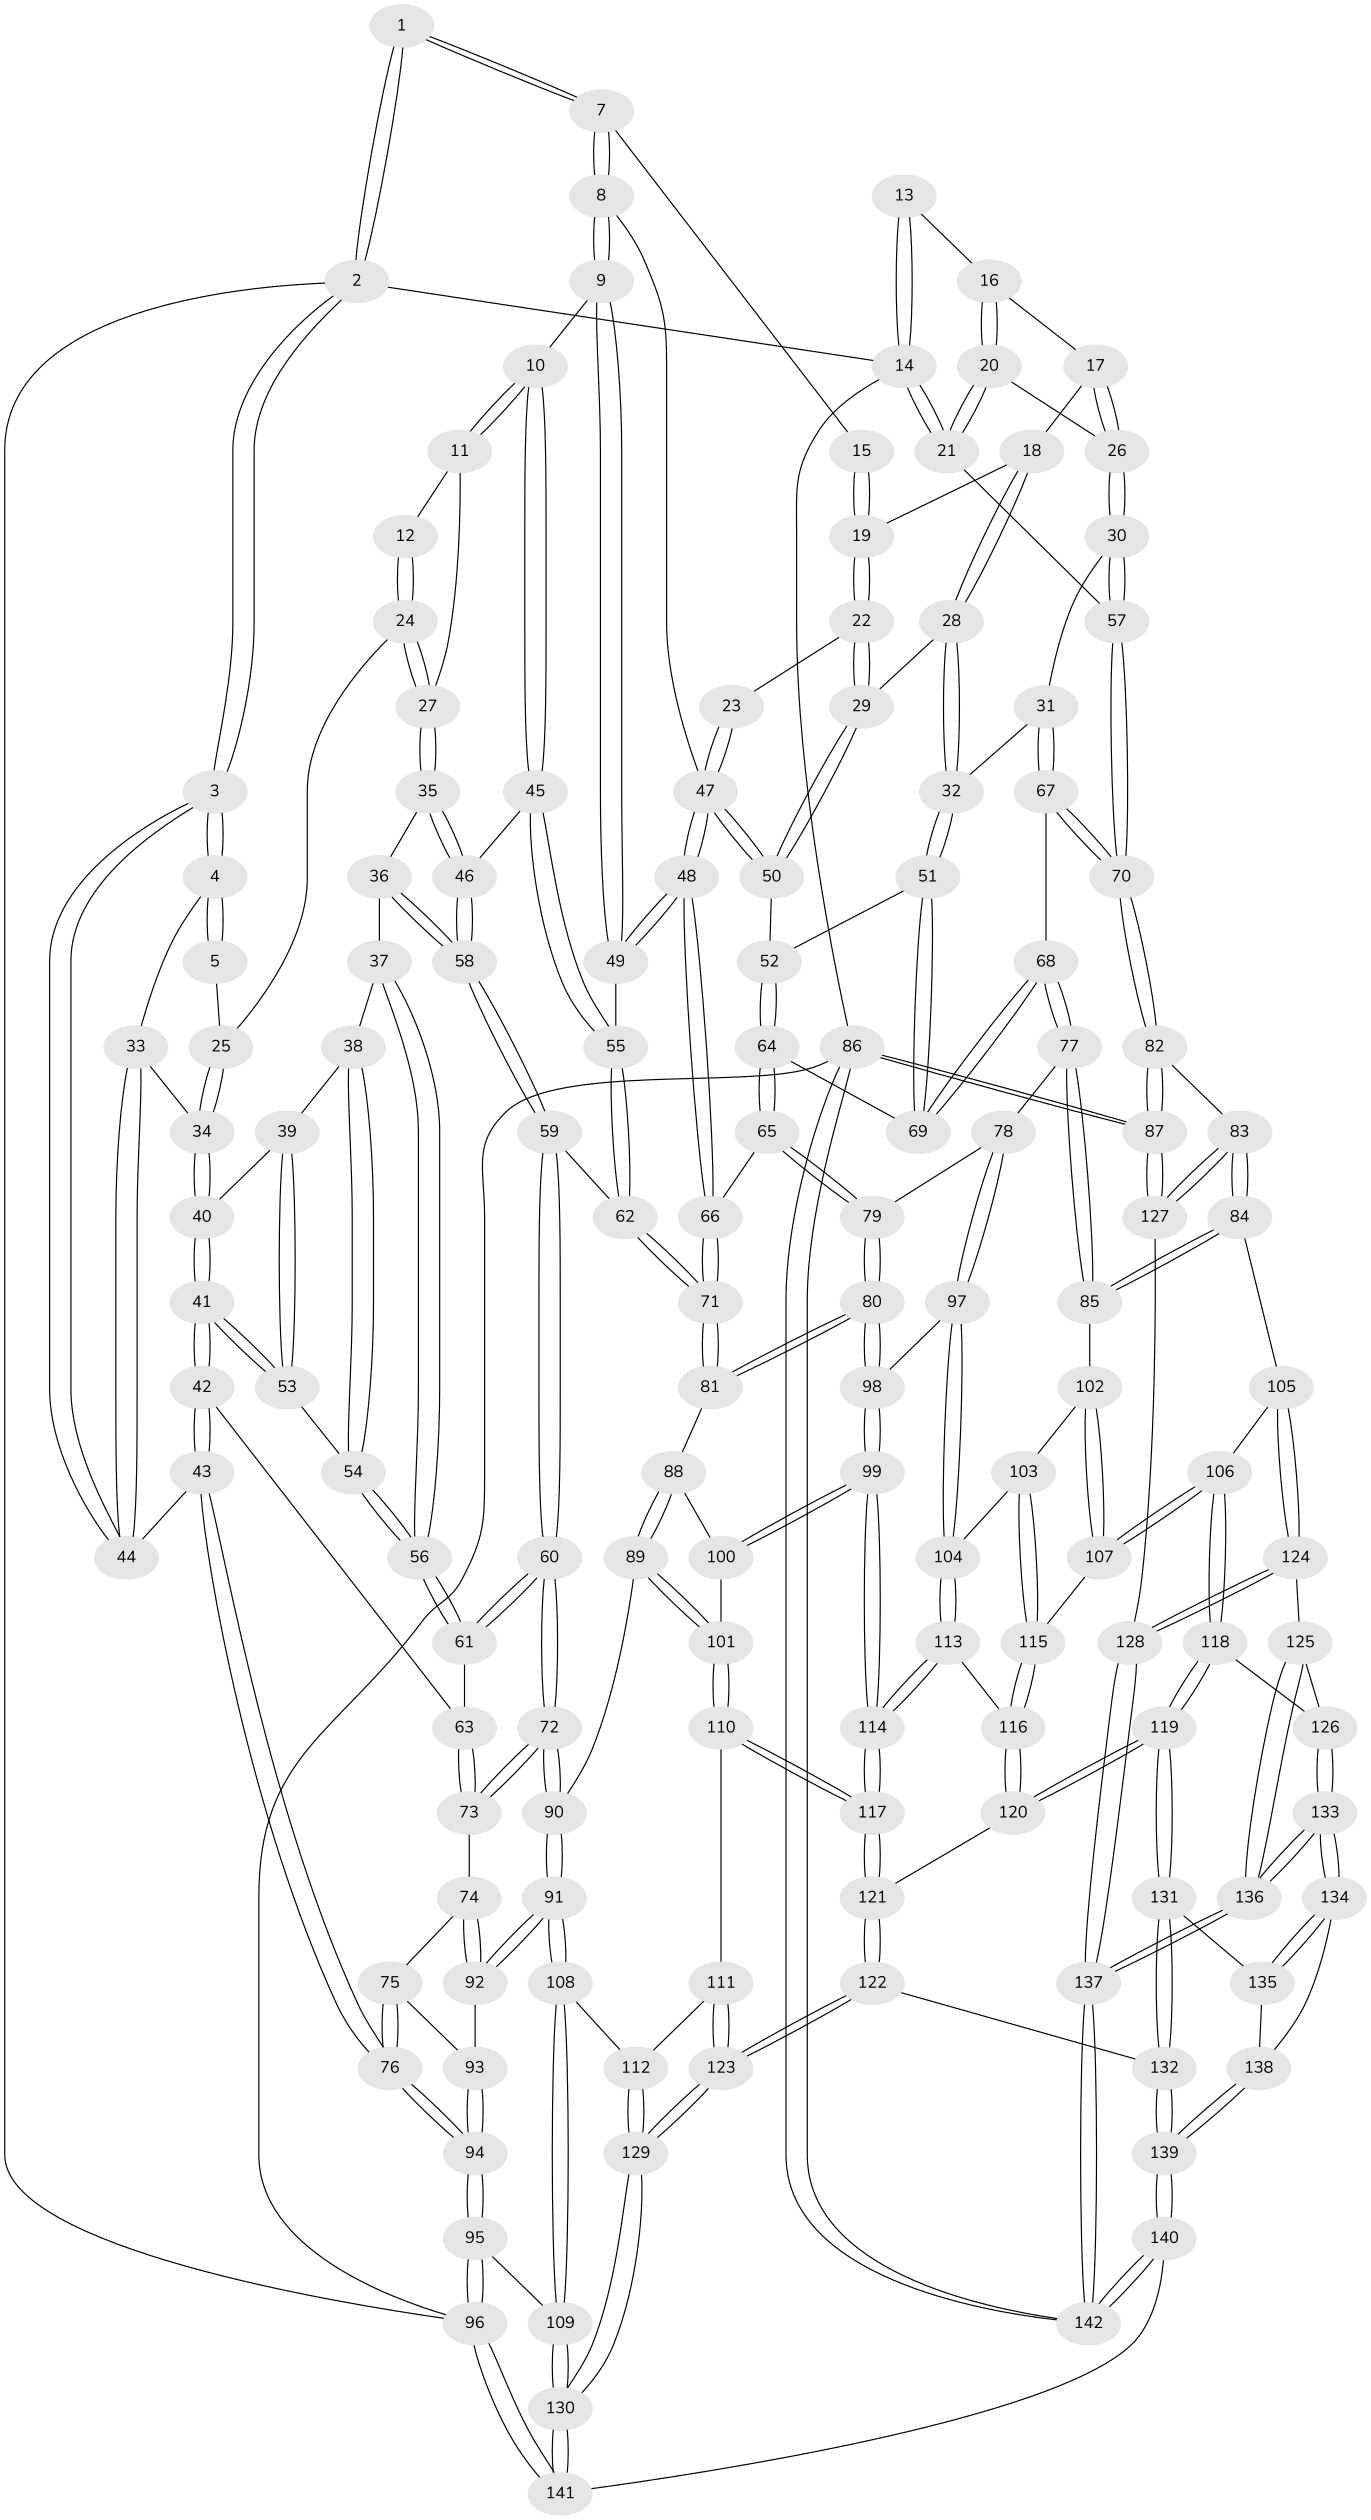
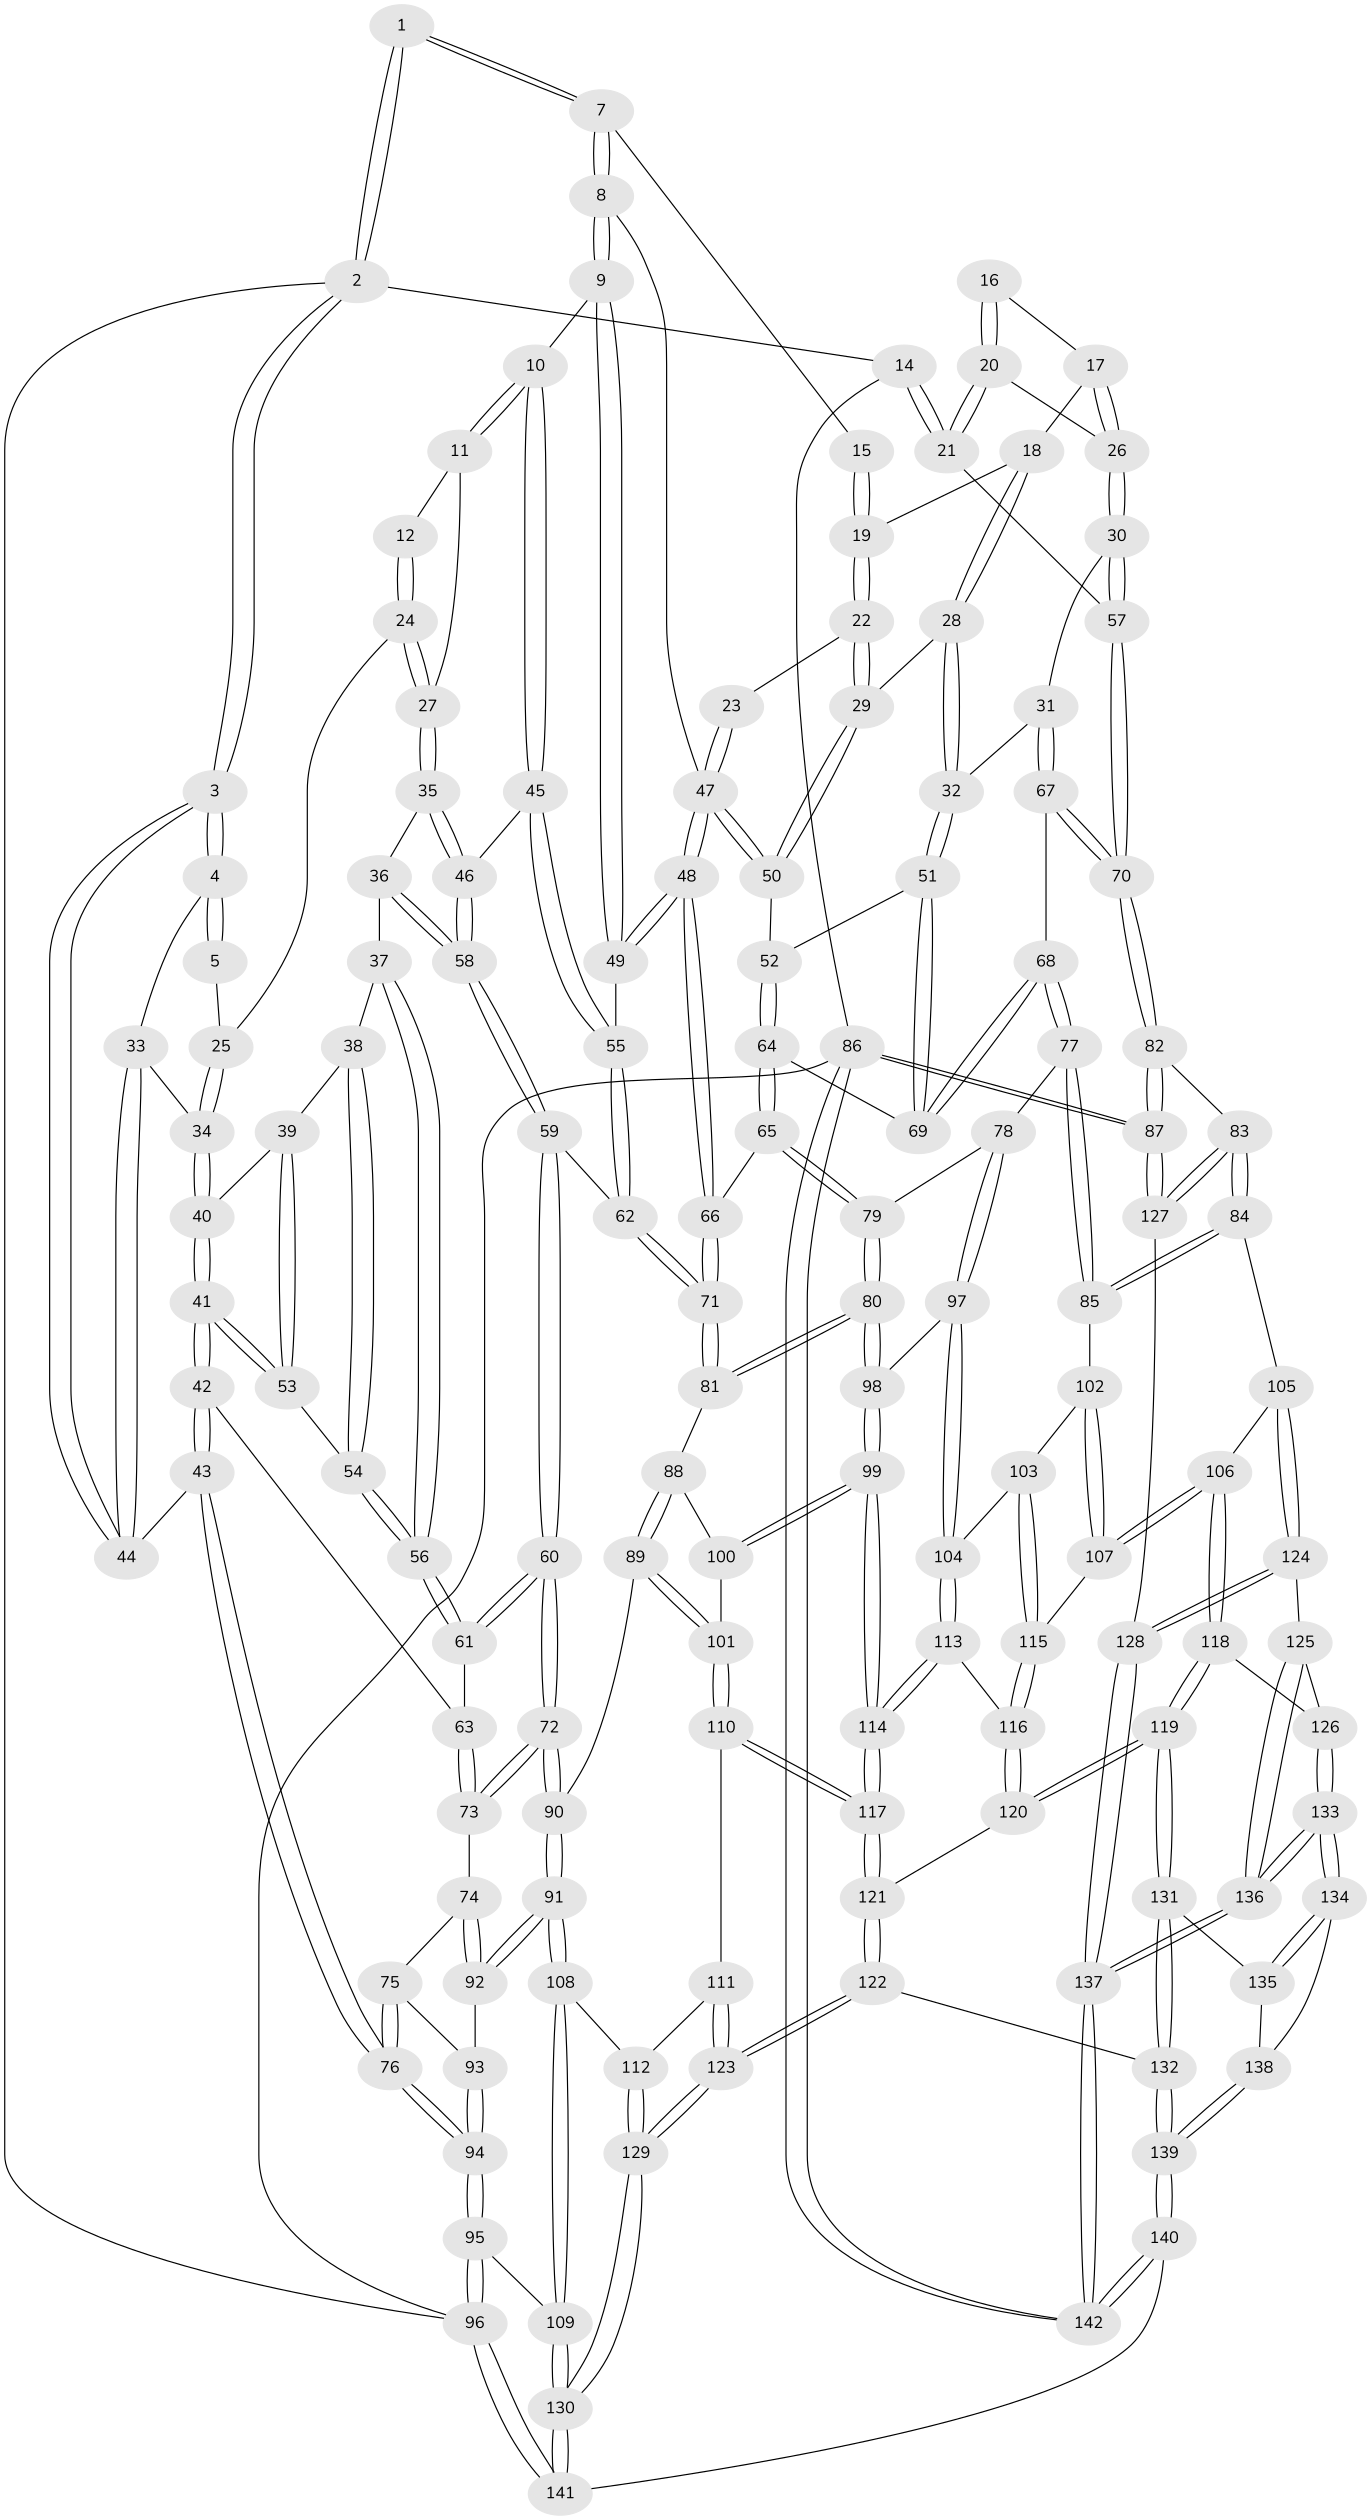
(904, 196) -> none
